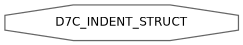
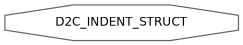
(122, 23) -> (122, 23)
